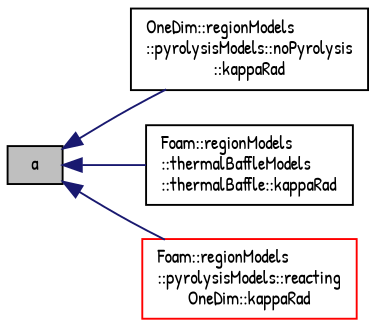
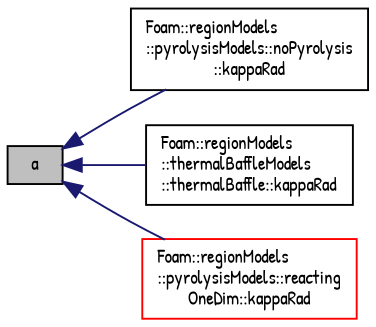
(249, 49) -> (249, 49)
